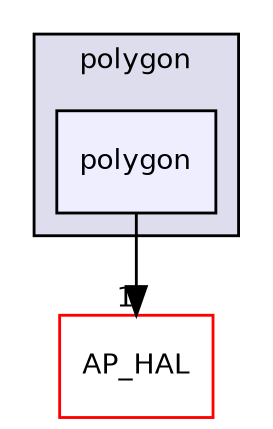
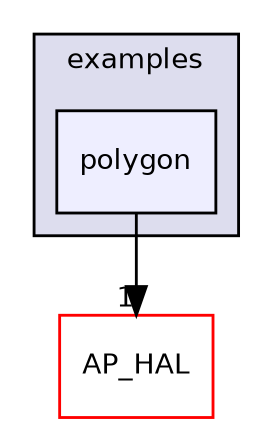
(136, 61) -> (136, 61)
